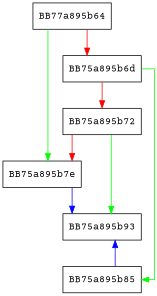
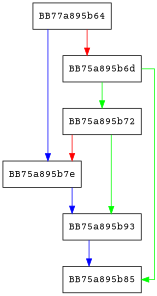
(48, 91) -> (48, 91)
(102, 91) -> (102, 91)
(115, 257) -> (89, 250)
